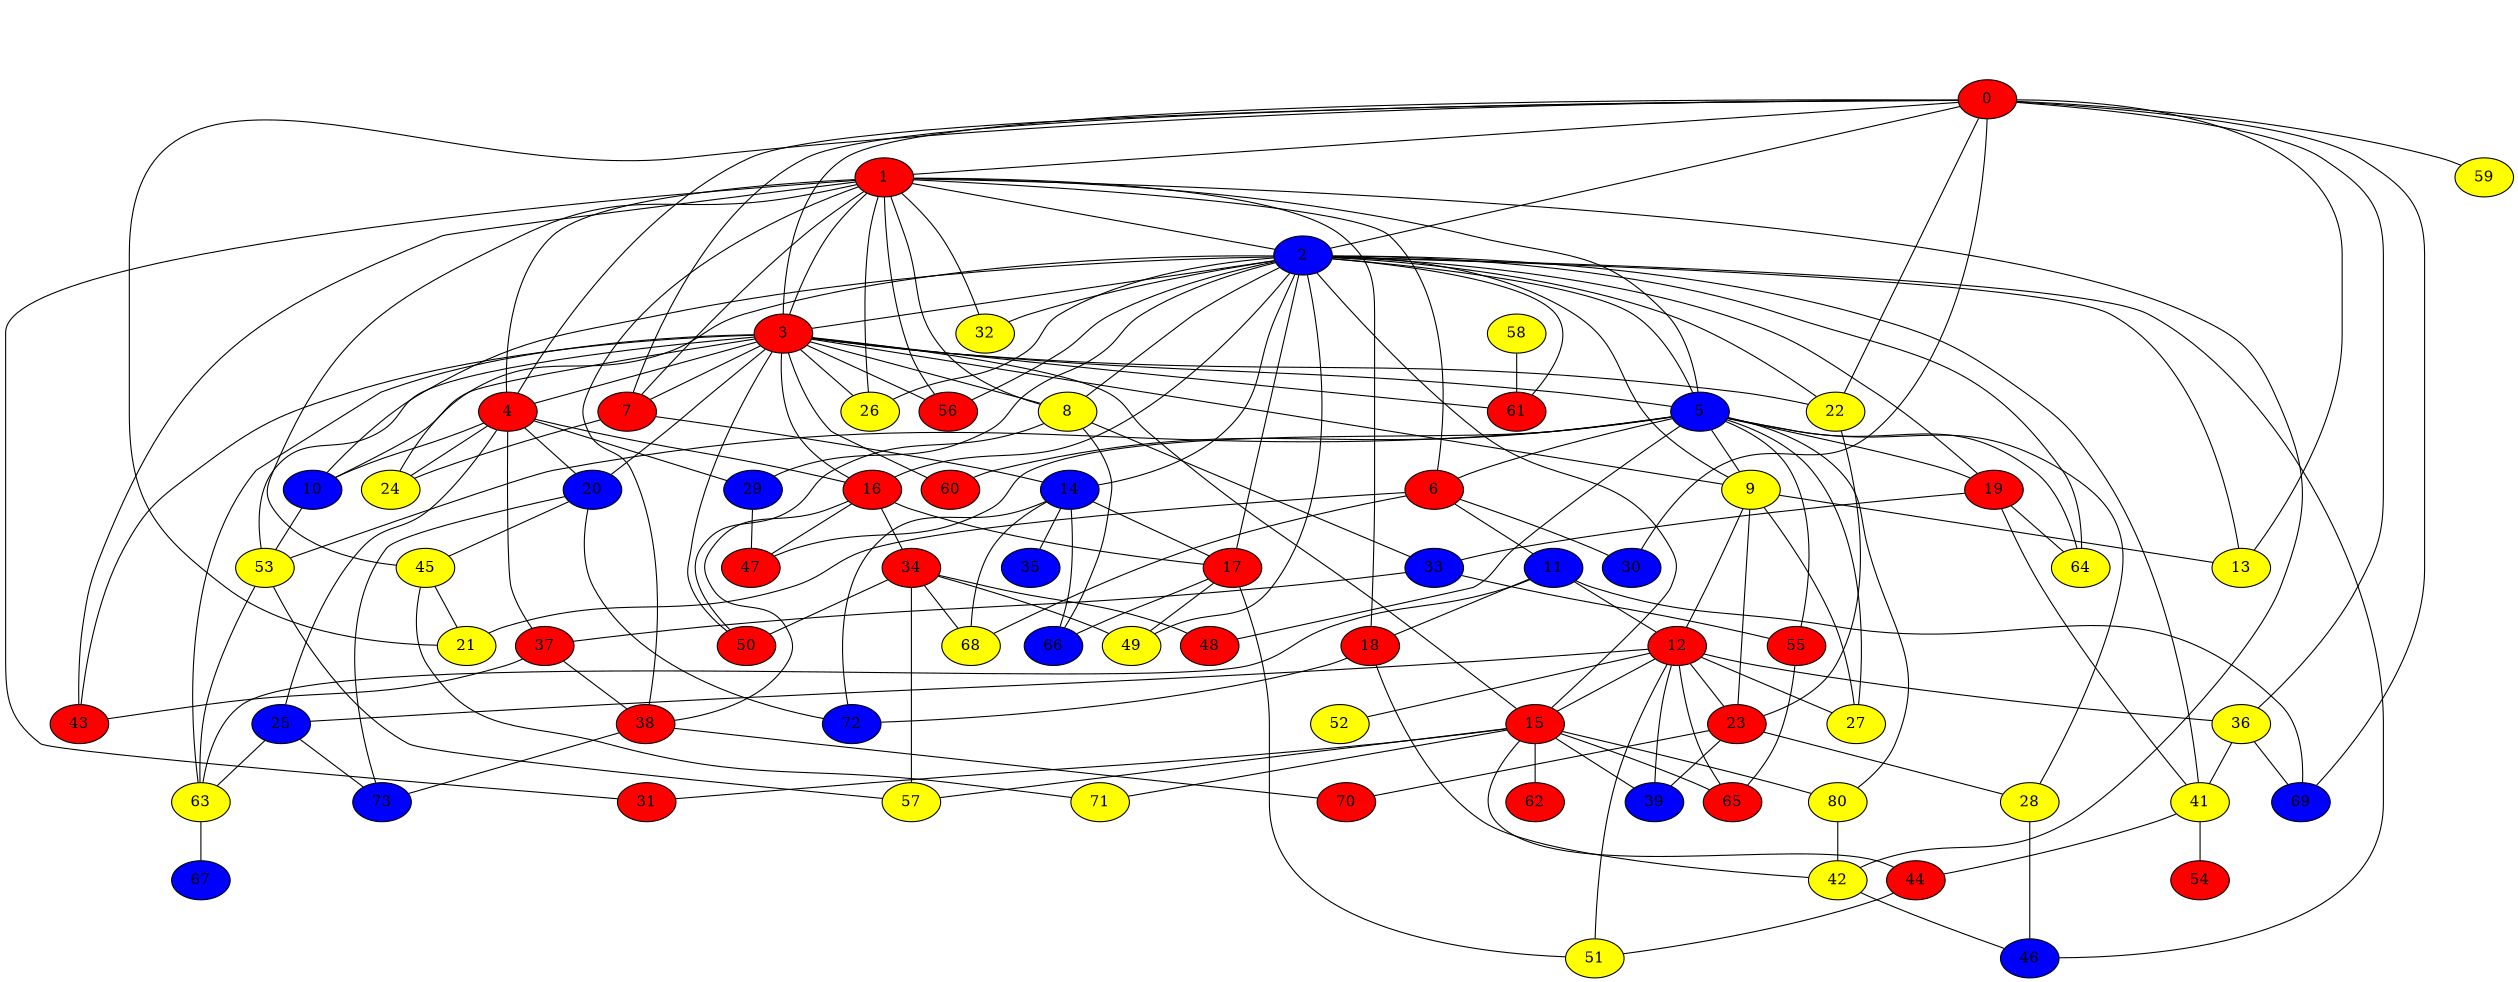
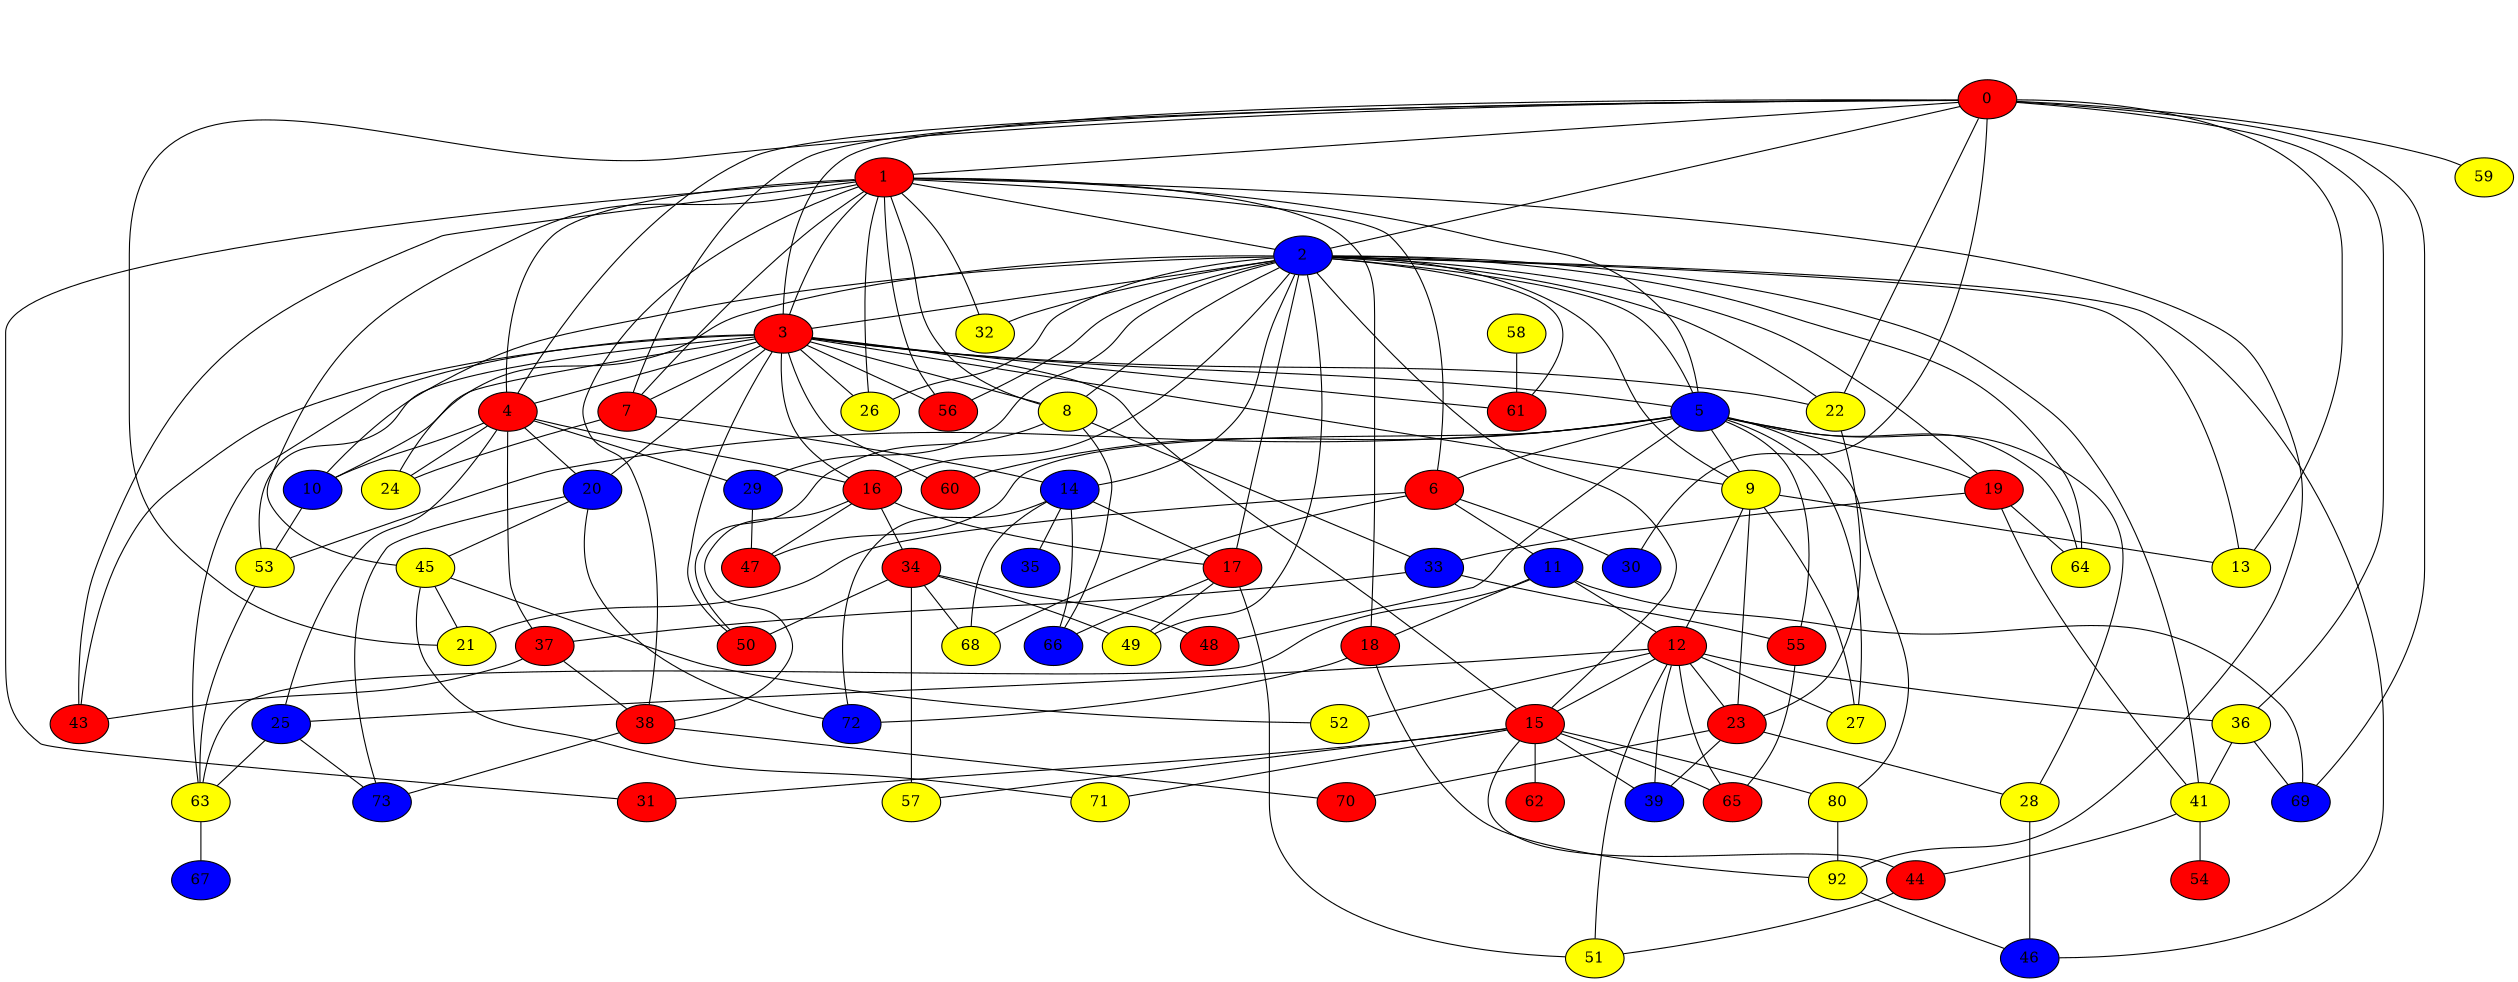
none -> (829, 687)
(541, 763) -> none
(1838, 880) -> (1838, 880)
